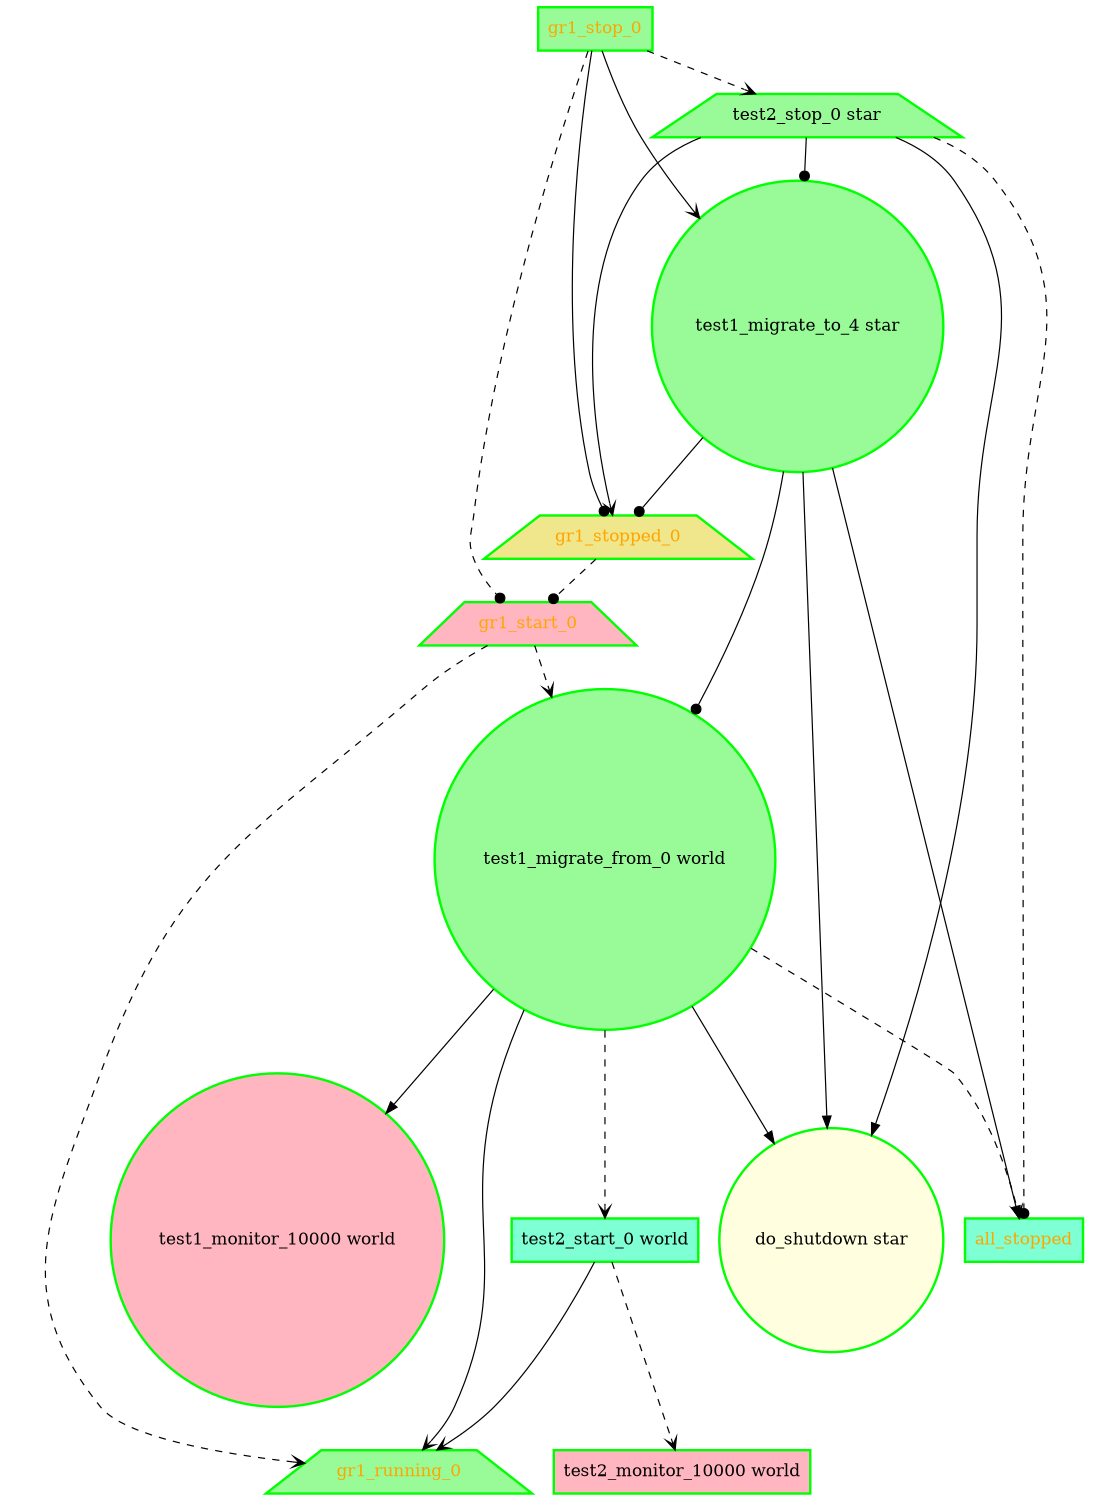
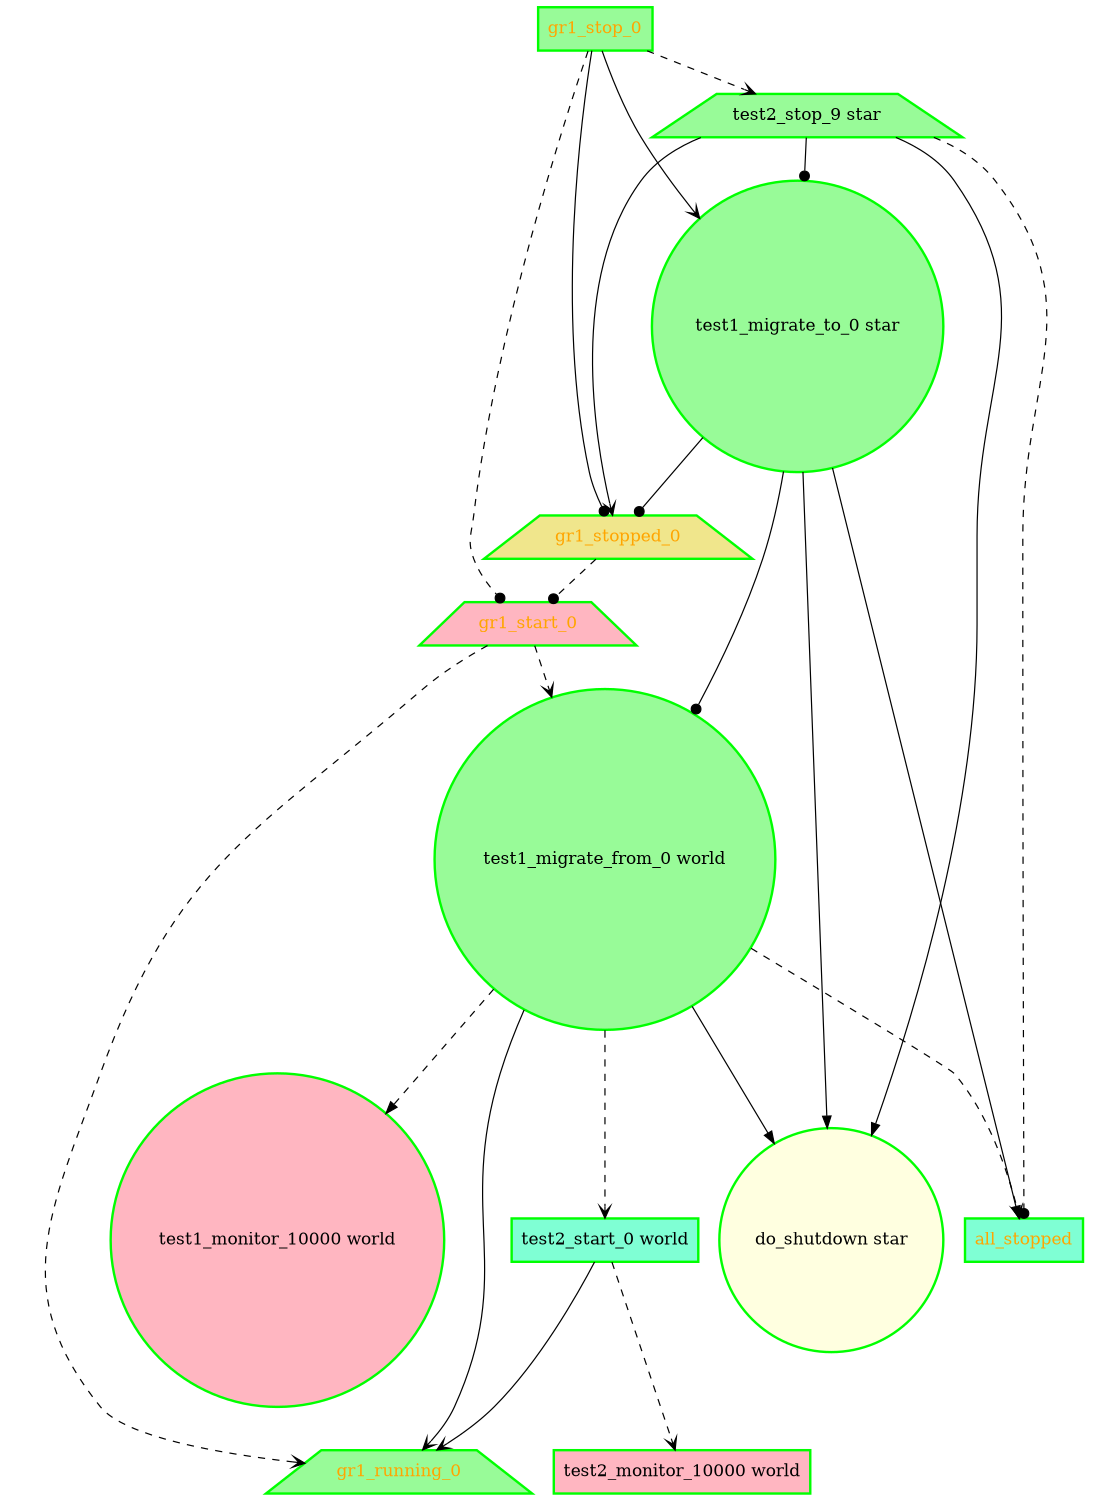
(807, 116) -> (807, 116)
(798, 326) -> (798, 326)
(444, 1047) -> (444, 1047)
